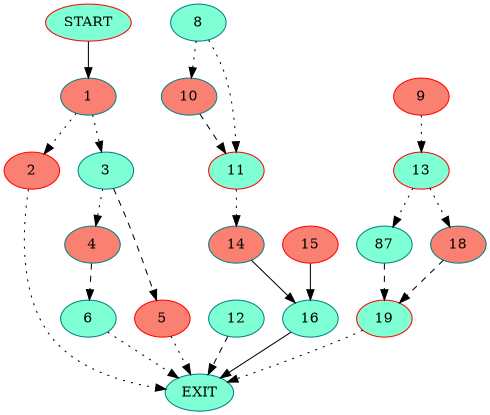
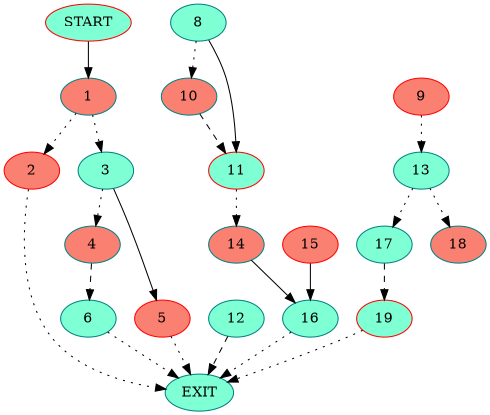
(229, 89) -> (229, 89)
(421, 171) -> (421, 171)
(135, 239) -> (135, 239)
(384, 245) -> (384, 245)
(425, 278) -> none
(260, 352) -> (260, 352)
